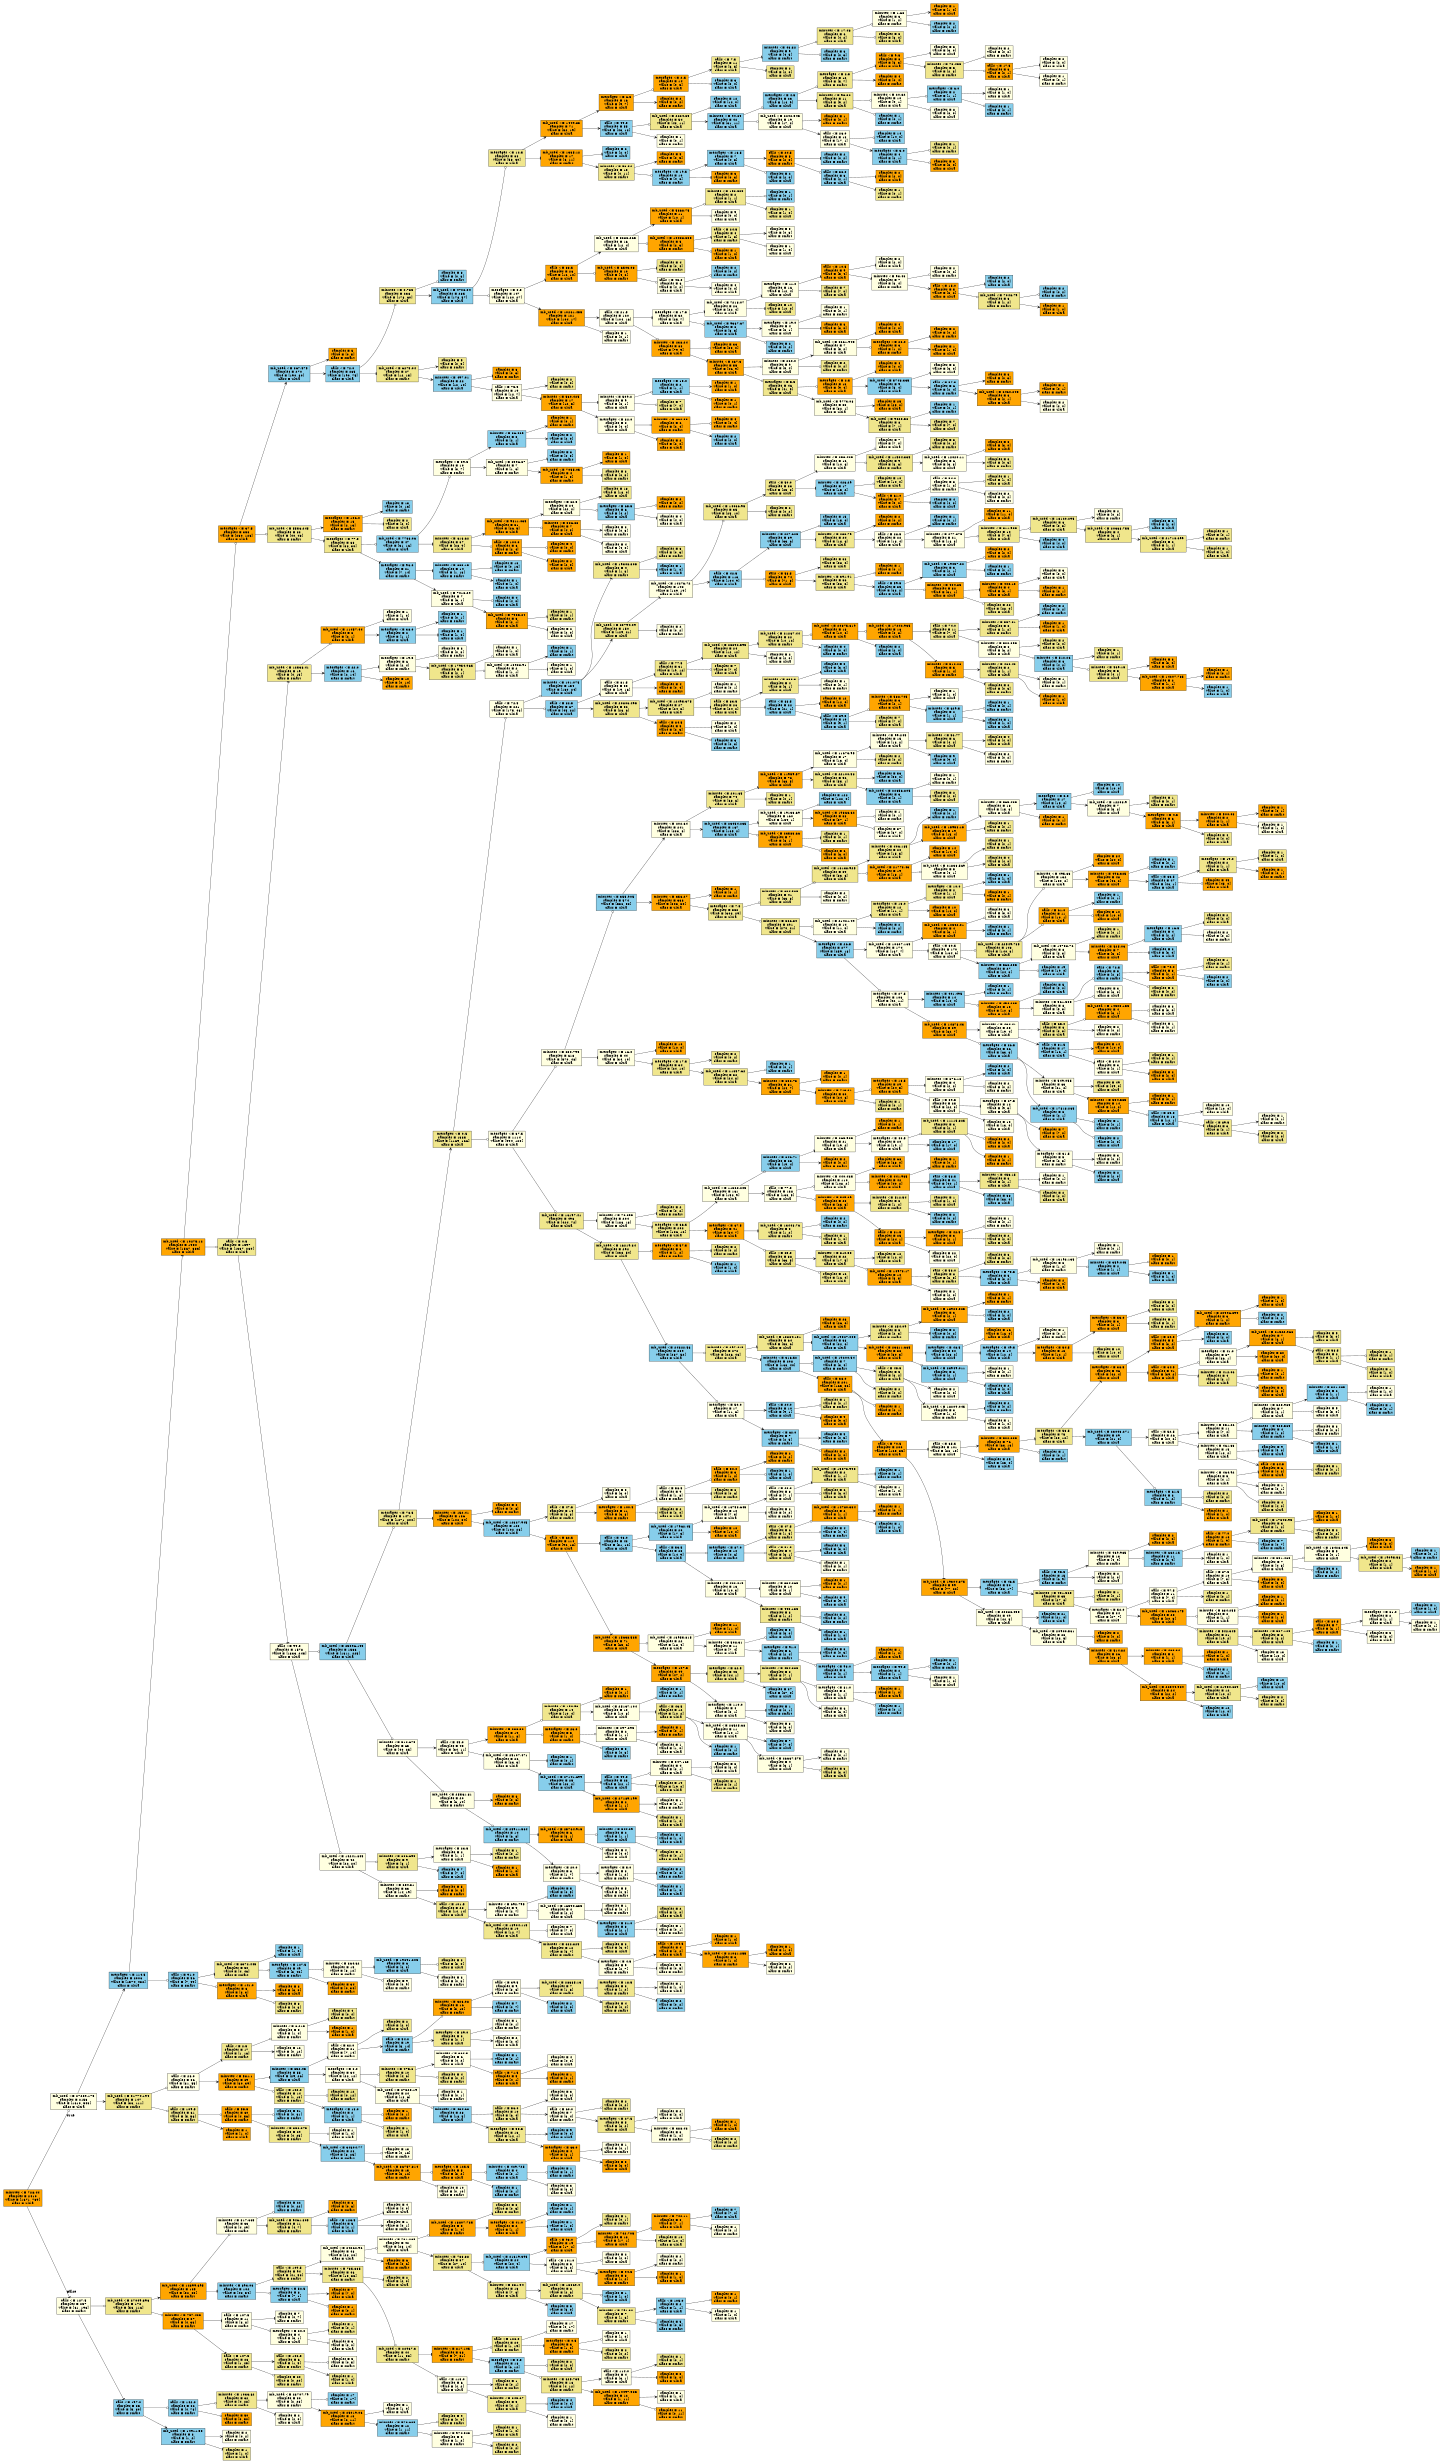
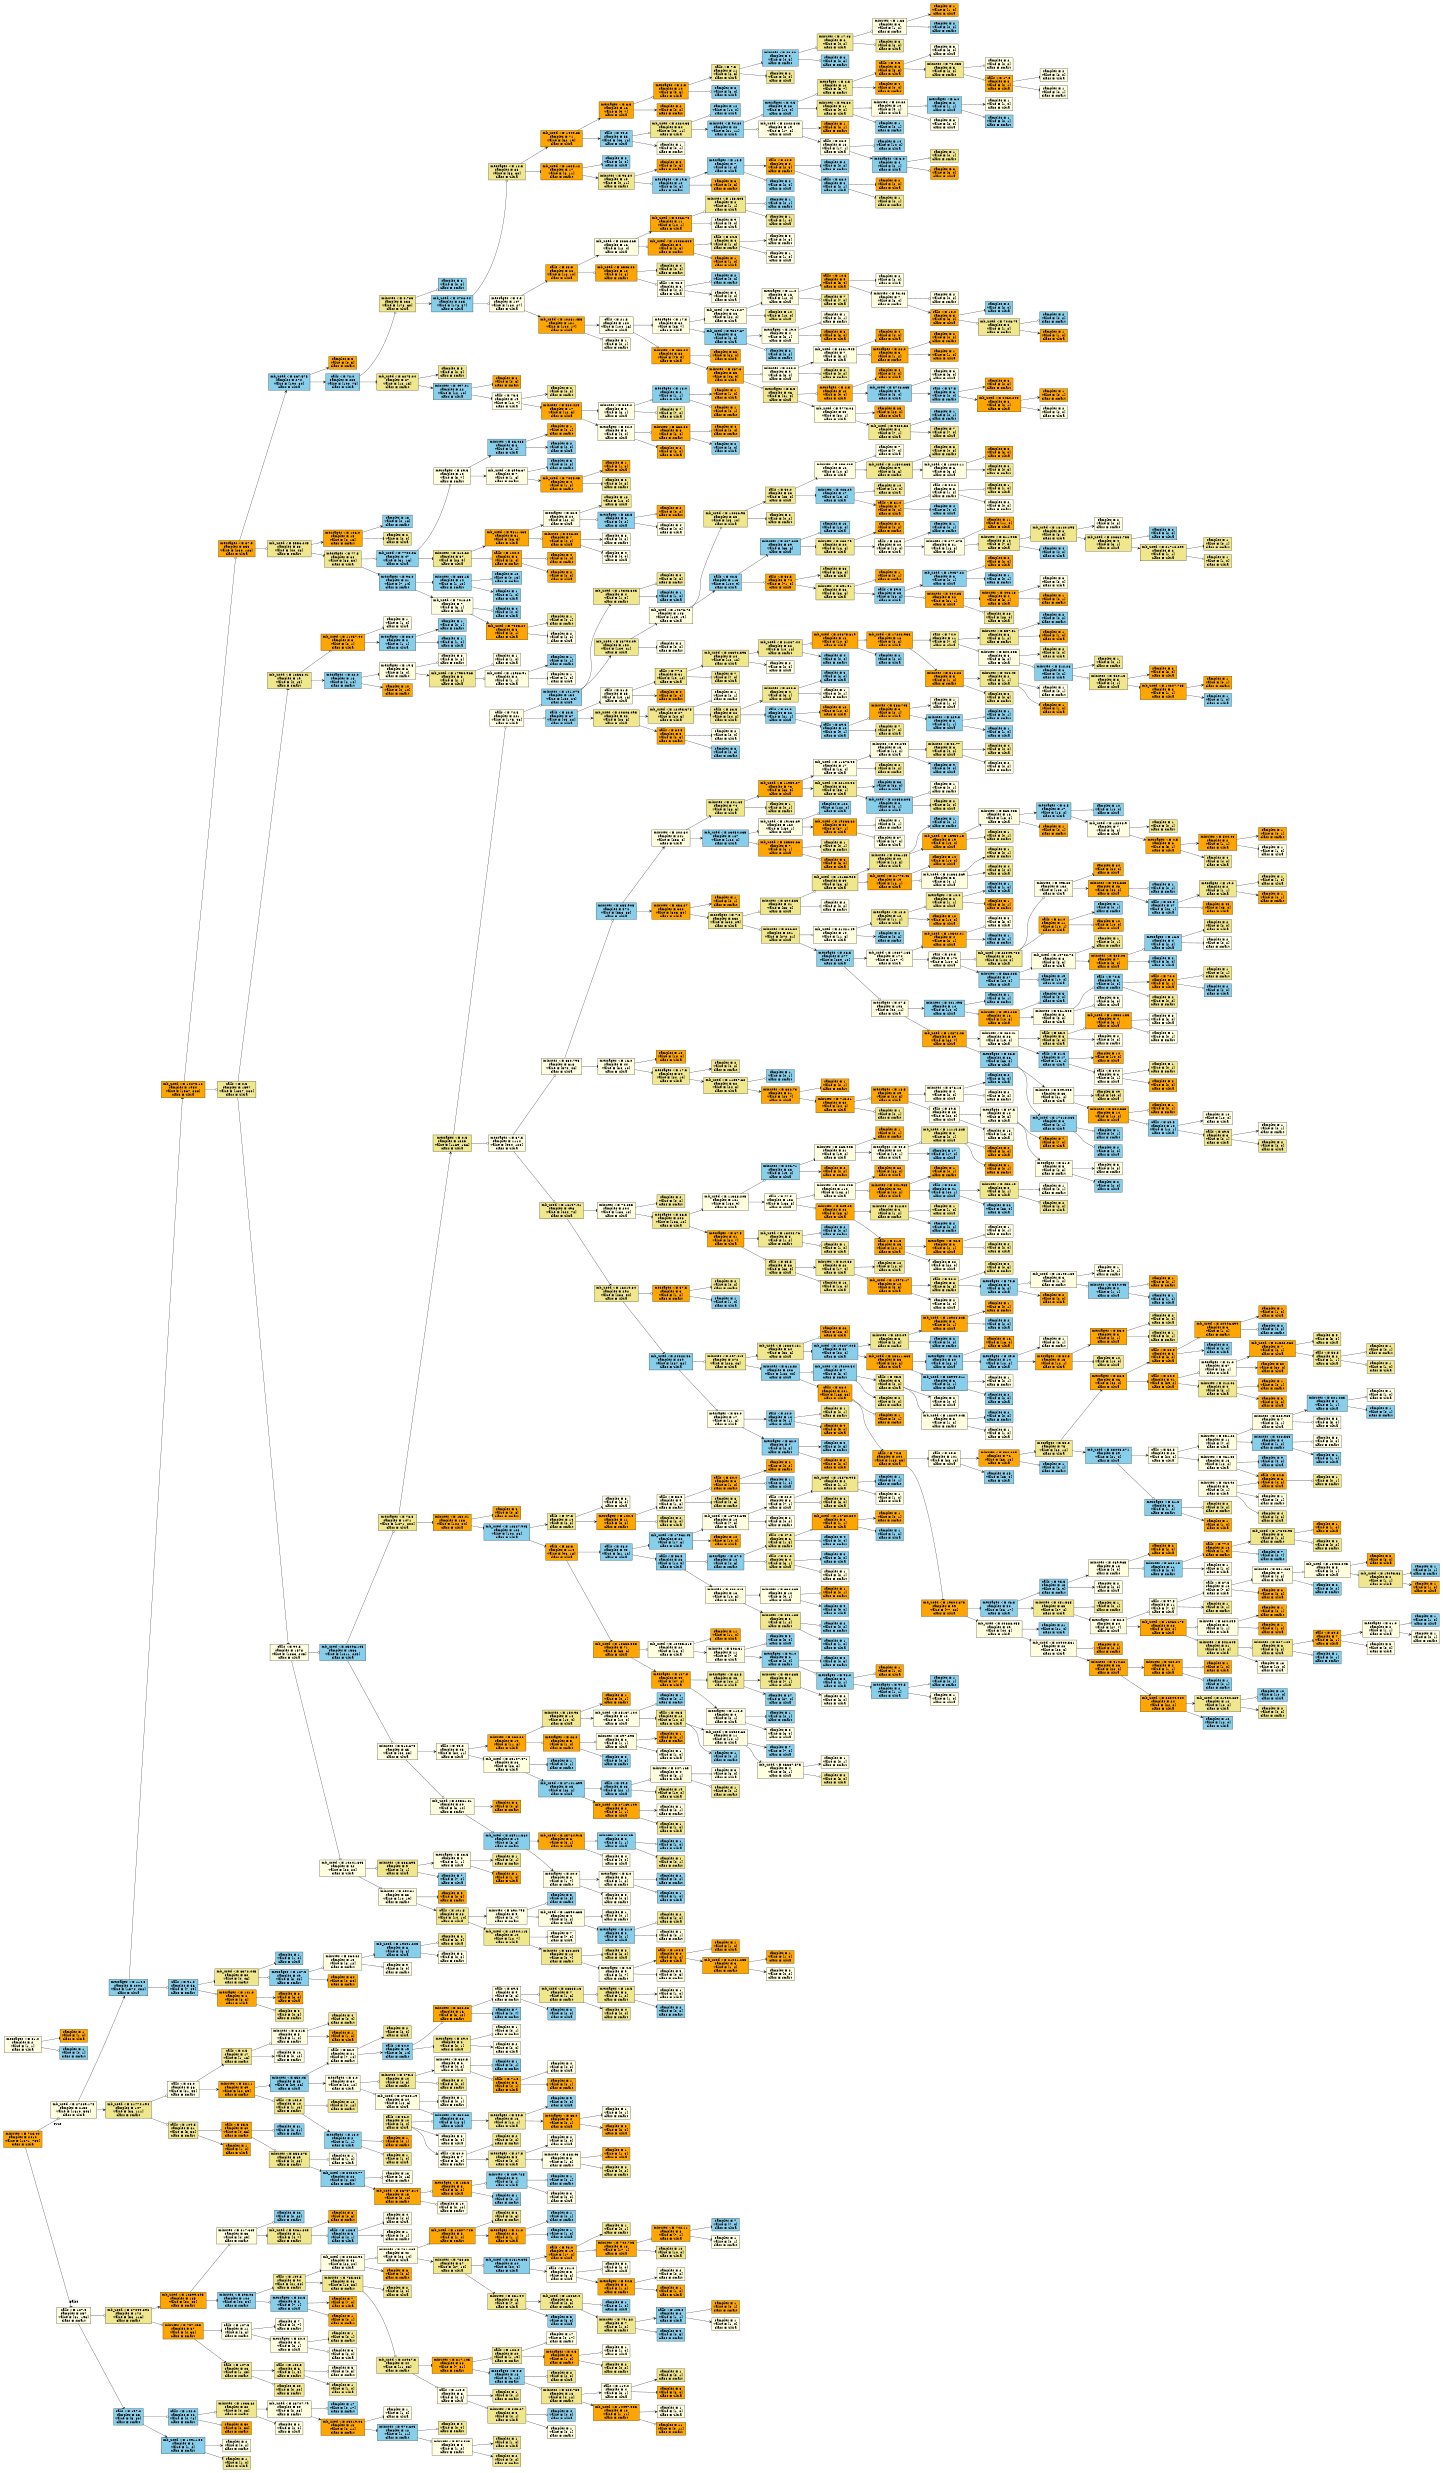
(808, 1683) -> none
(422, 2042) -> (422, 2048)
(481, 2114) -> (421, 2122)
